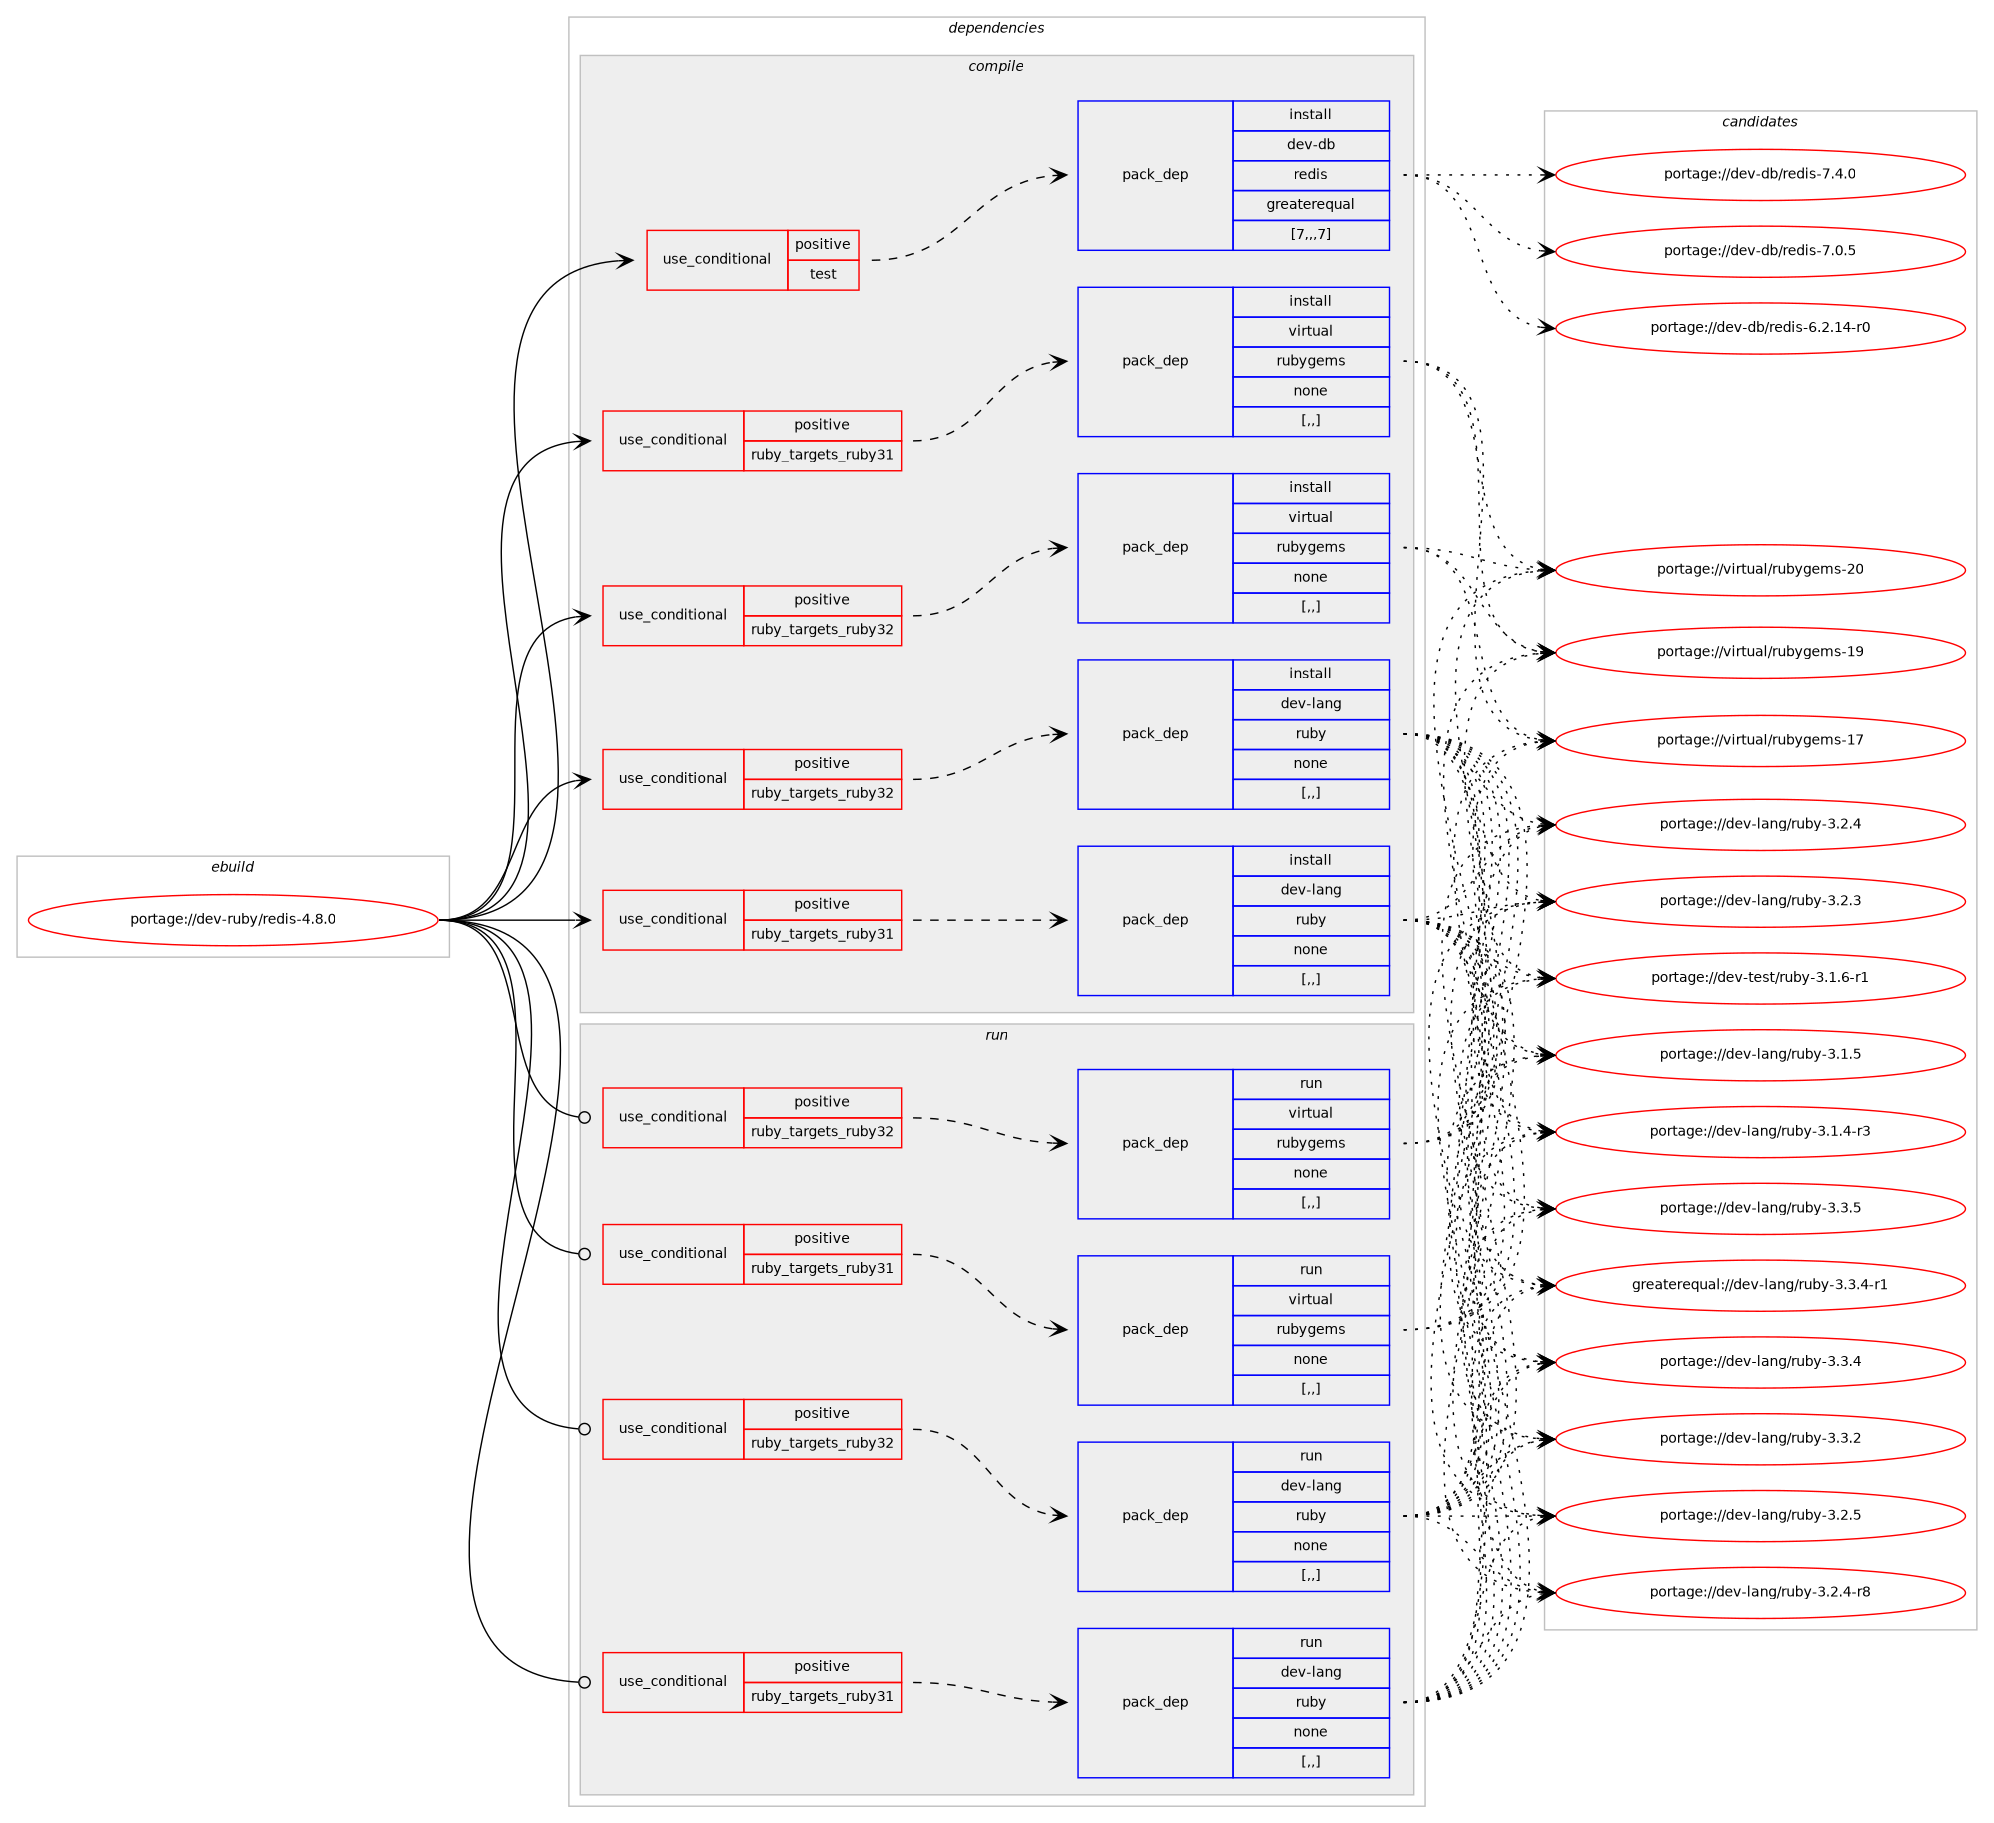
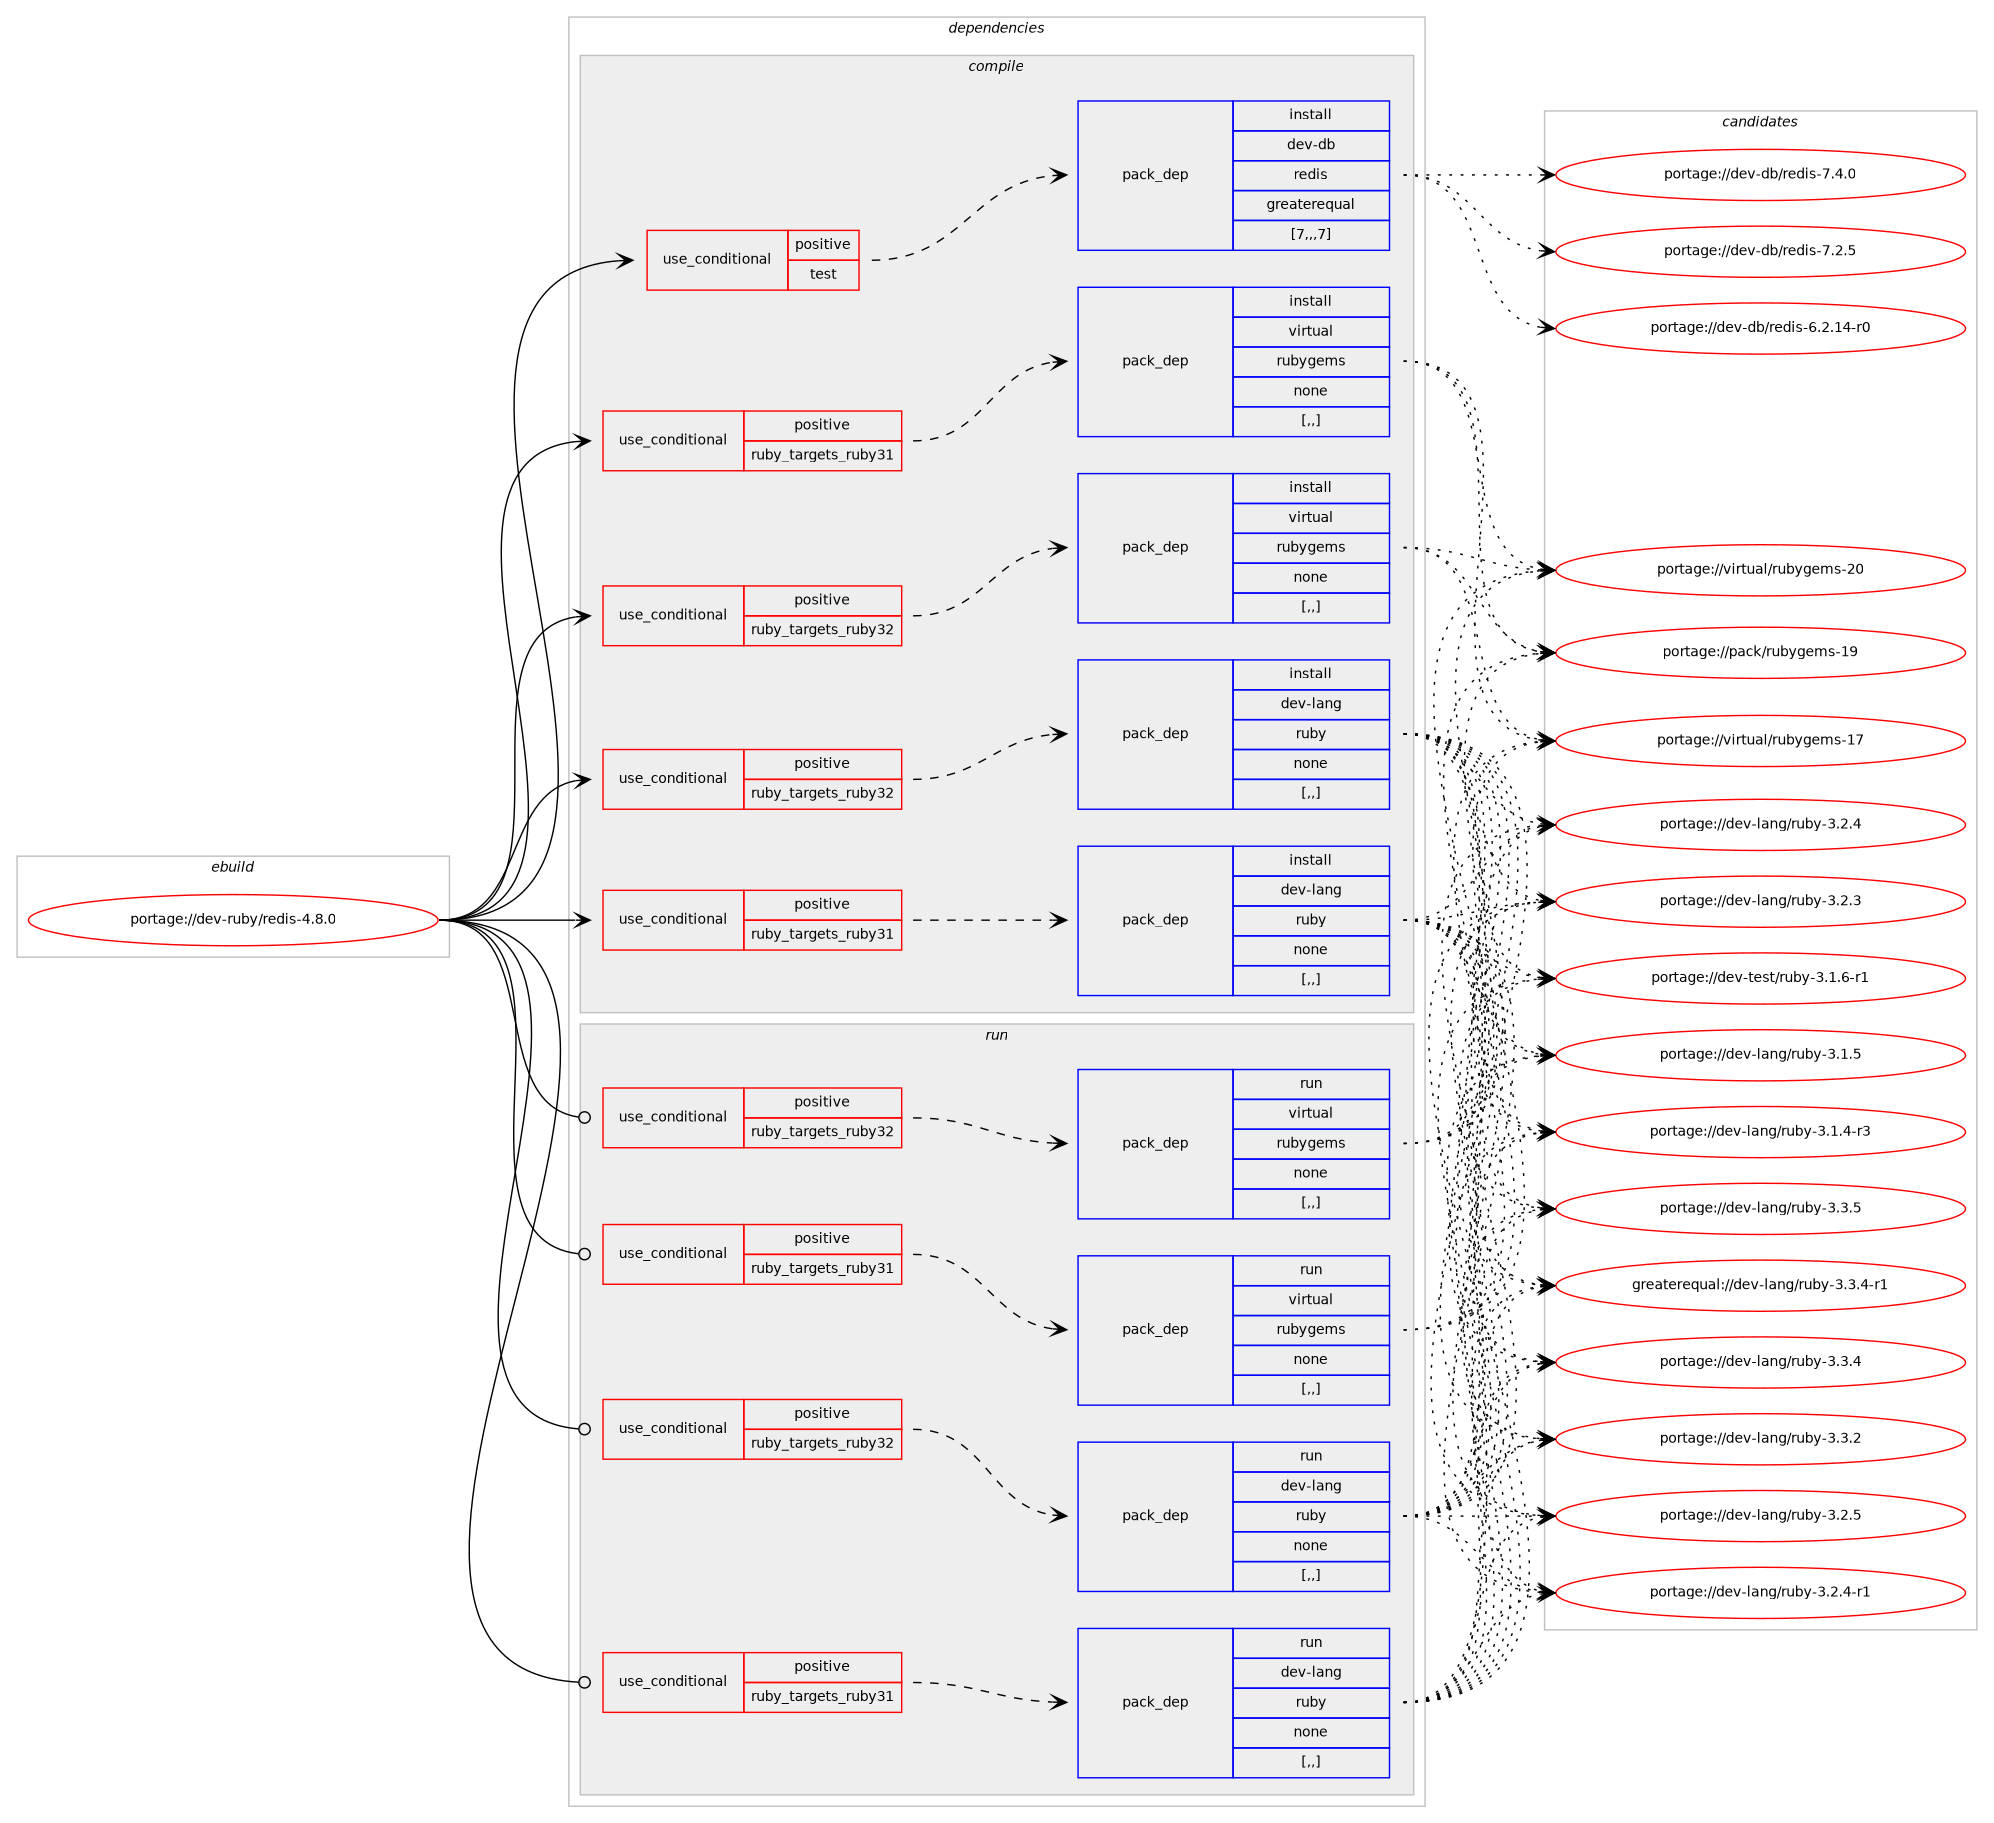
(1761, 252) -> (1761, 252)
(1761, 653) -> (1761, 653)
(1761, 1593) -> (1761, 1593)
